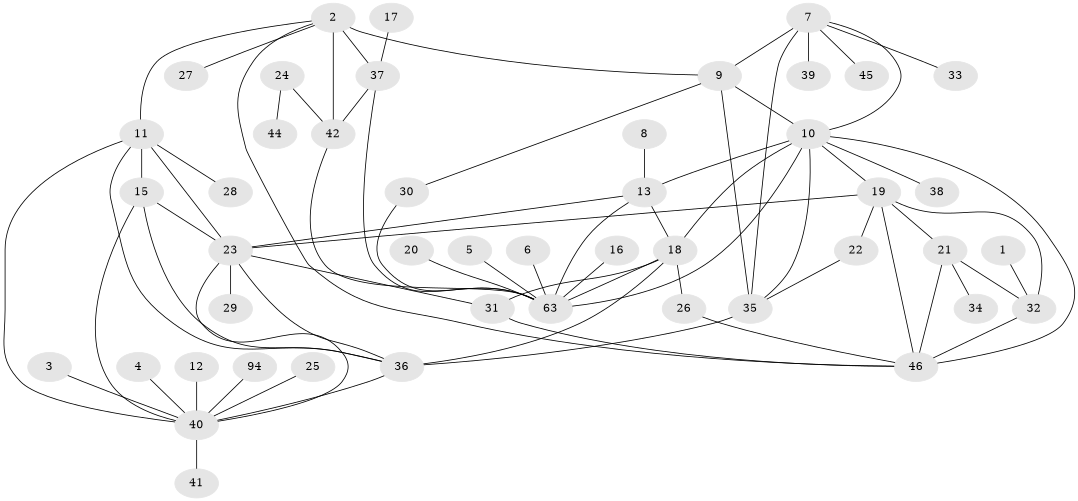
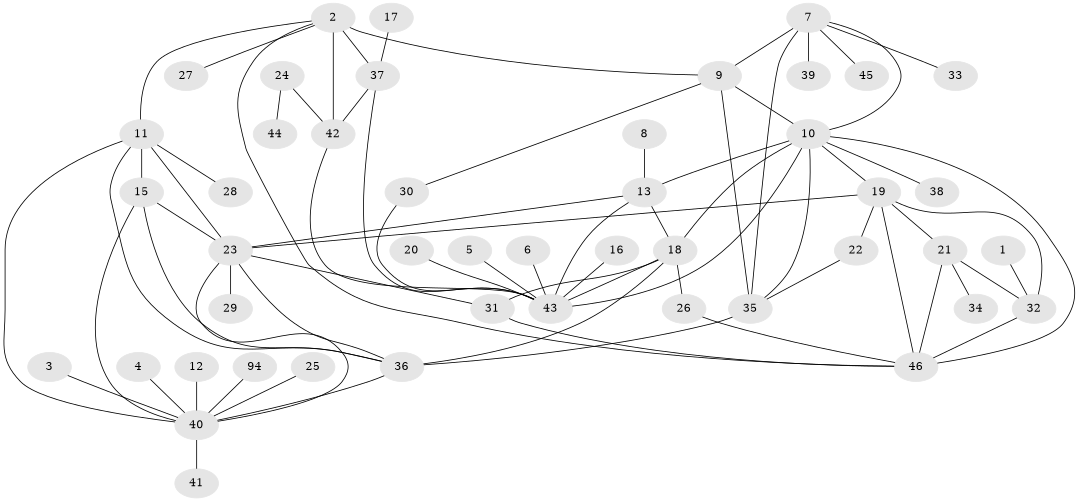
(551, 309) -> (551, 309)
